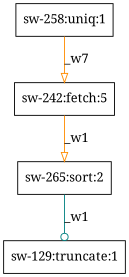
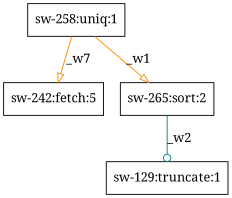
(64, 134) -> (118, 57)
(77, 218) -> (179, 139)
